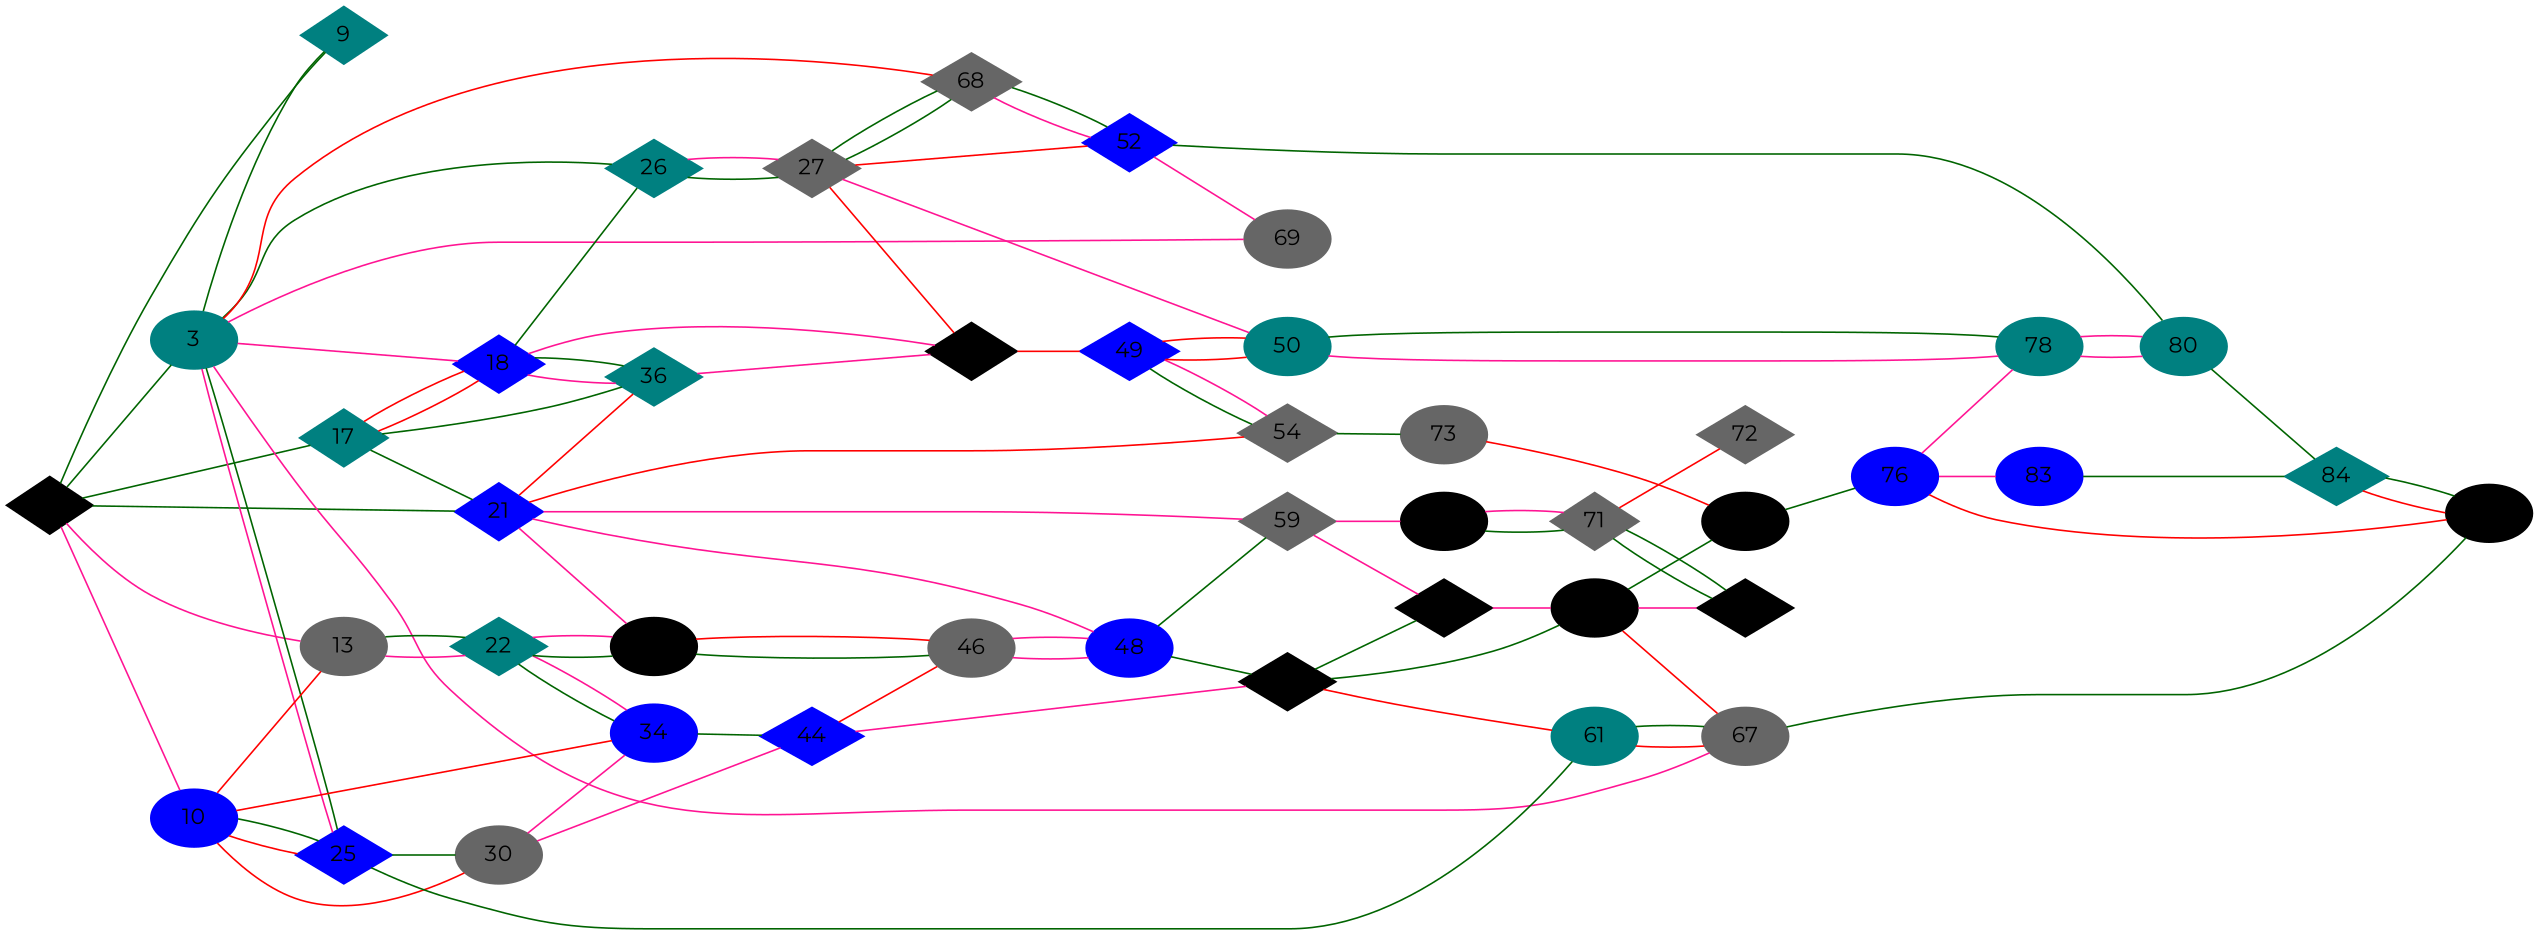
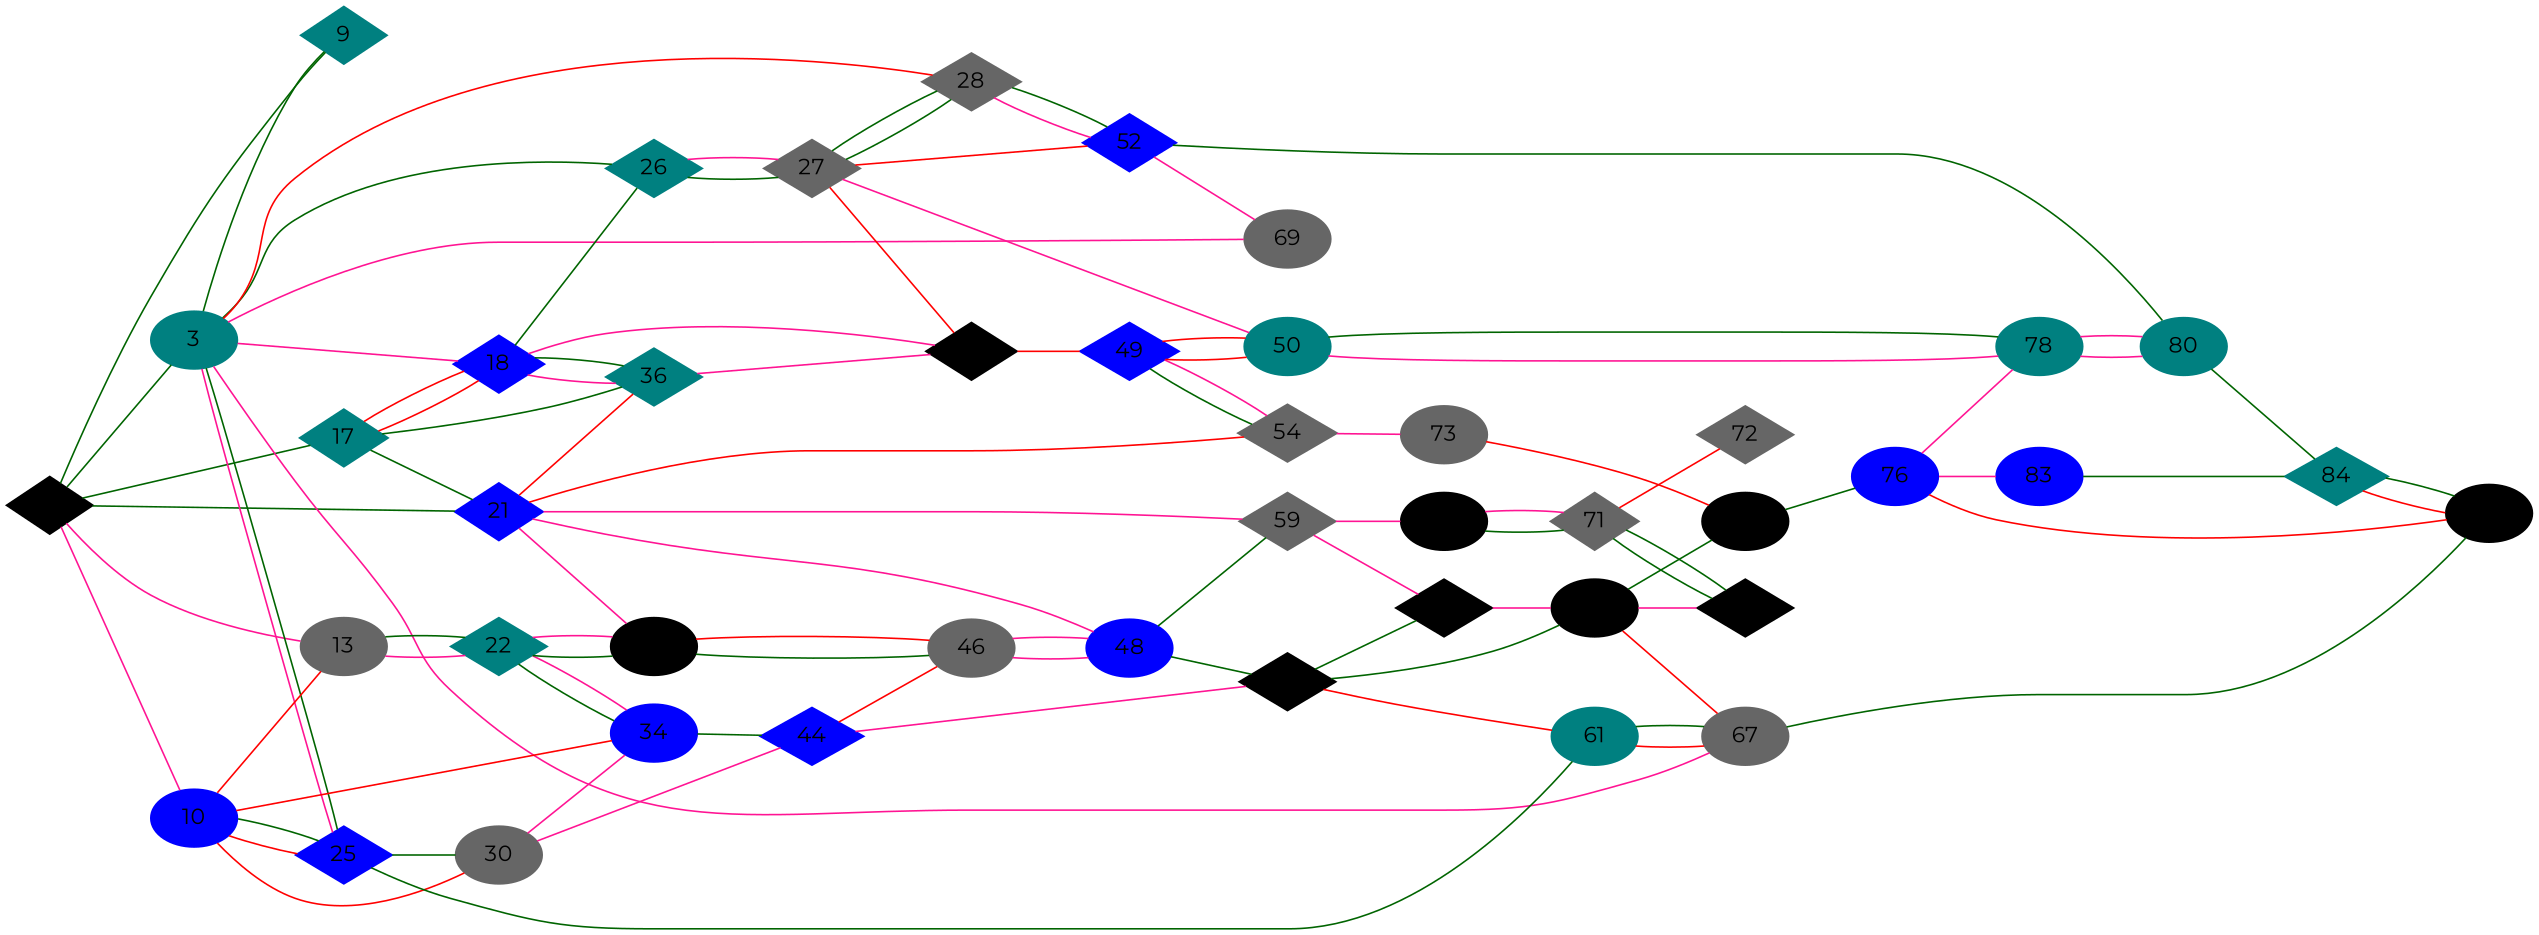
(971, 82) -> (971, 82)
(1369, 434) -> (1369, 434)
